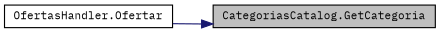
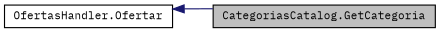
(187, 24) -> (199, 9)
